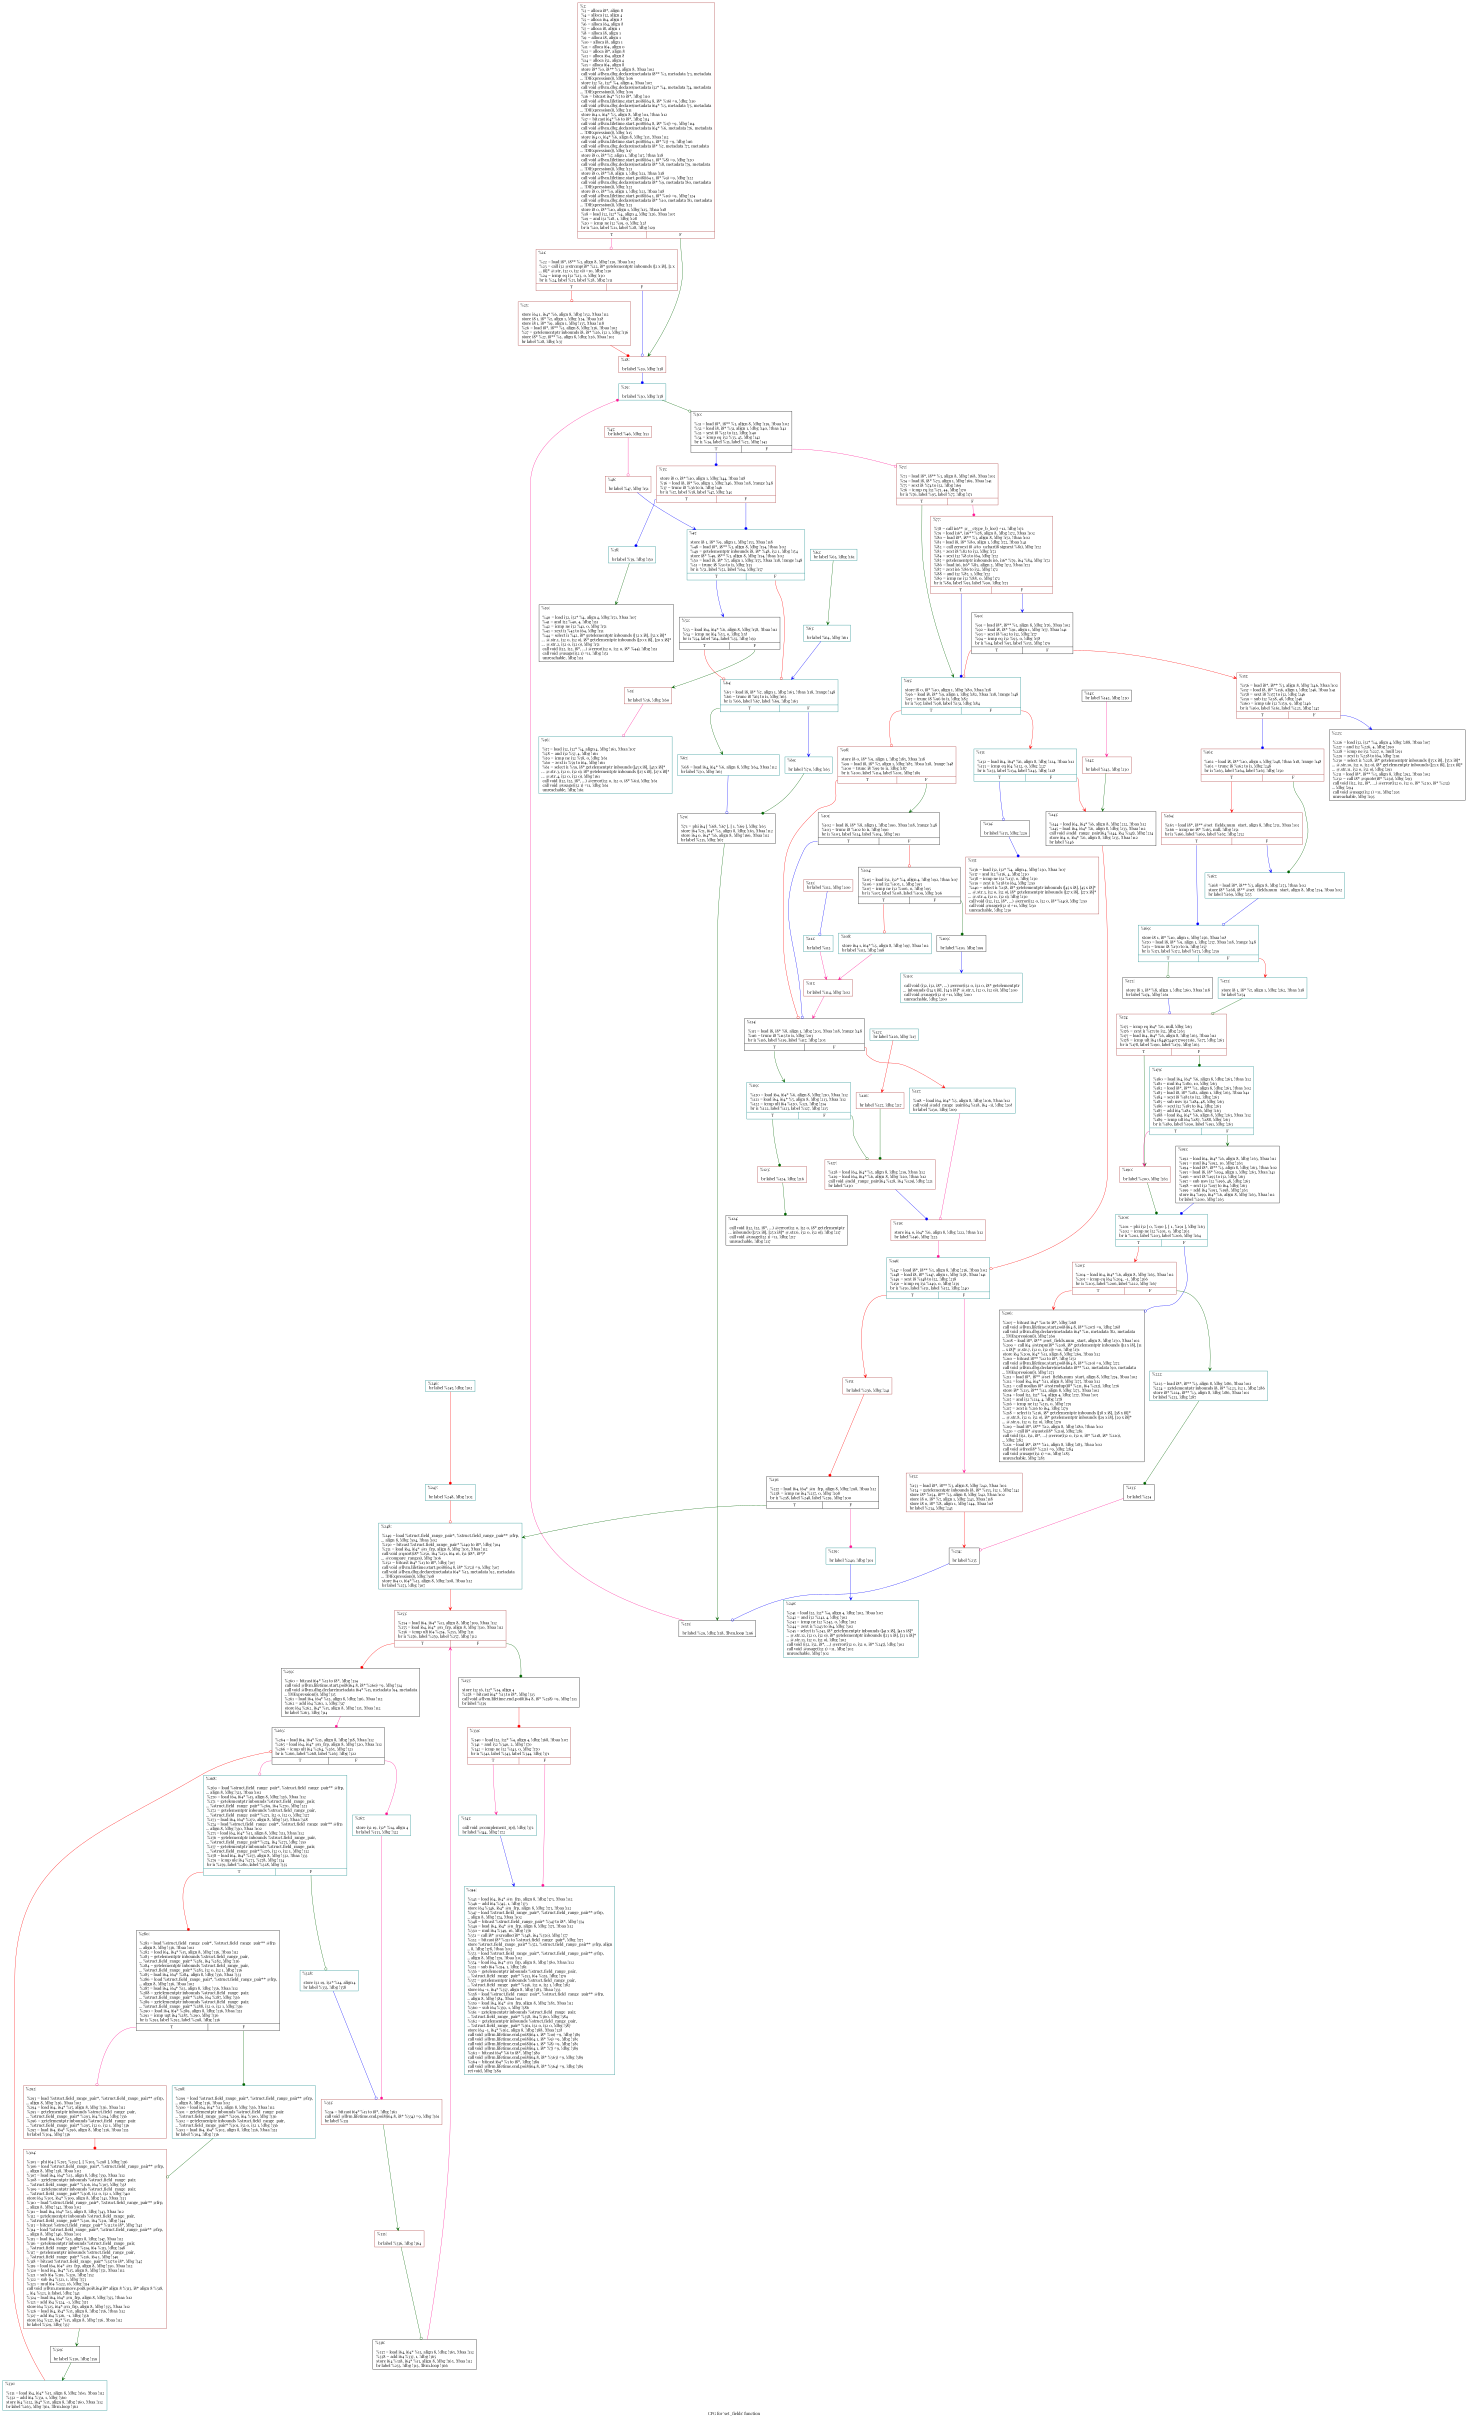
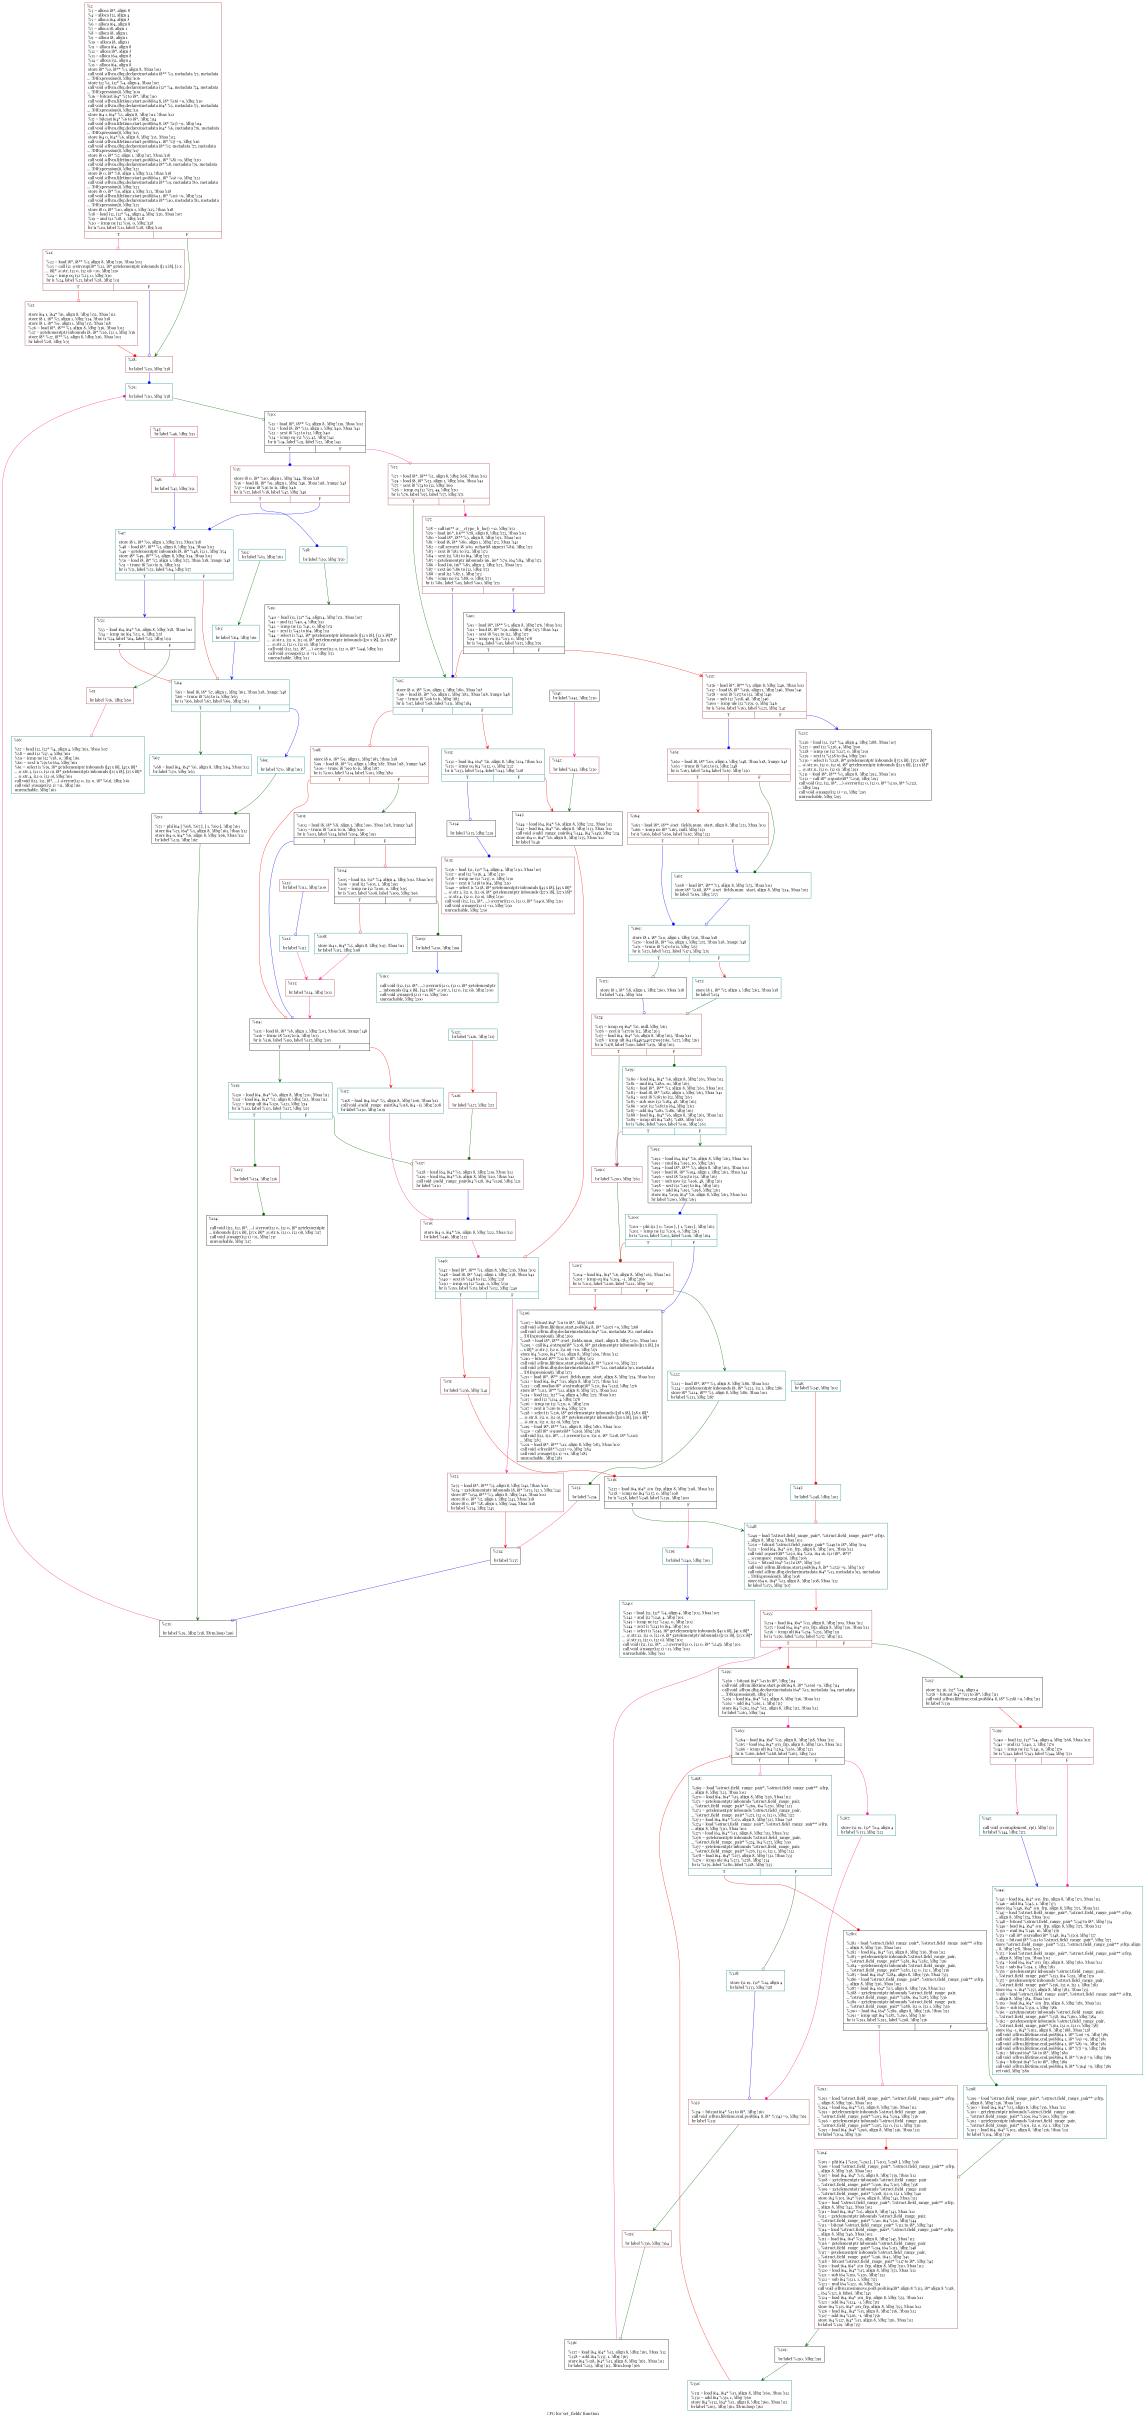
(602, 47) -> (109, 47)
(1367, 752) -> (833, 752)
(1152, 1197) -> (619, 1221)
